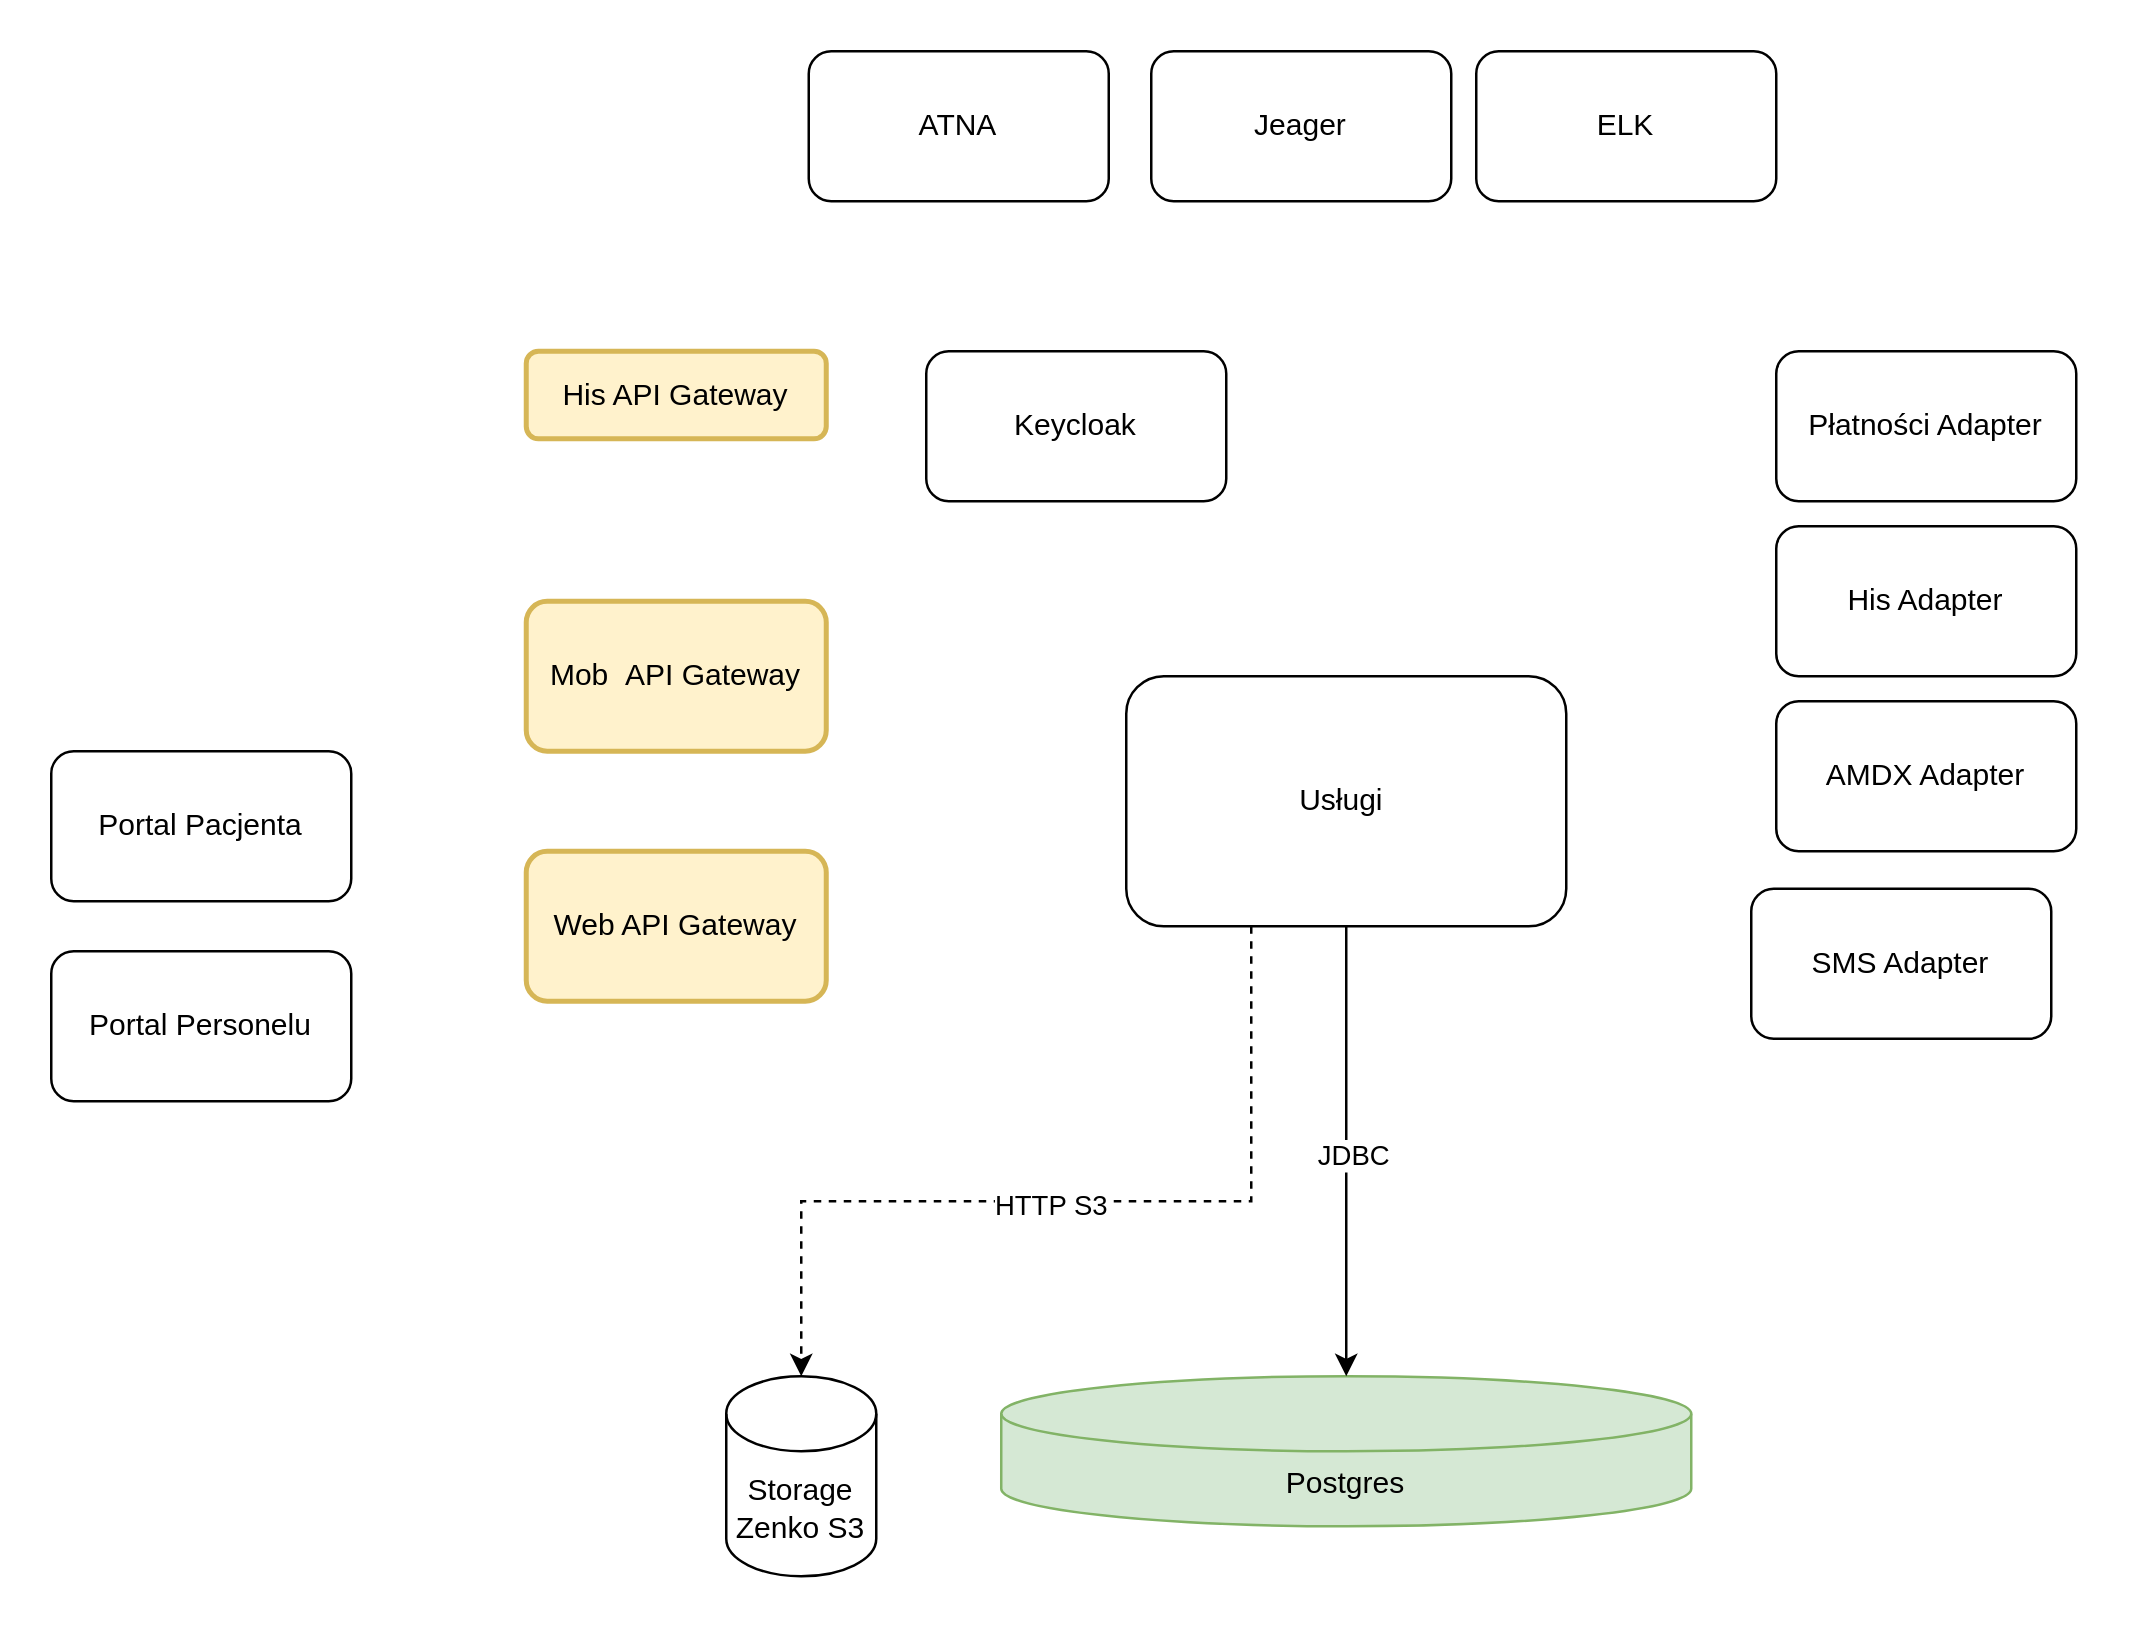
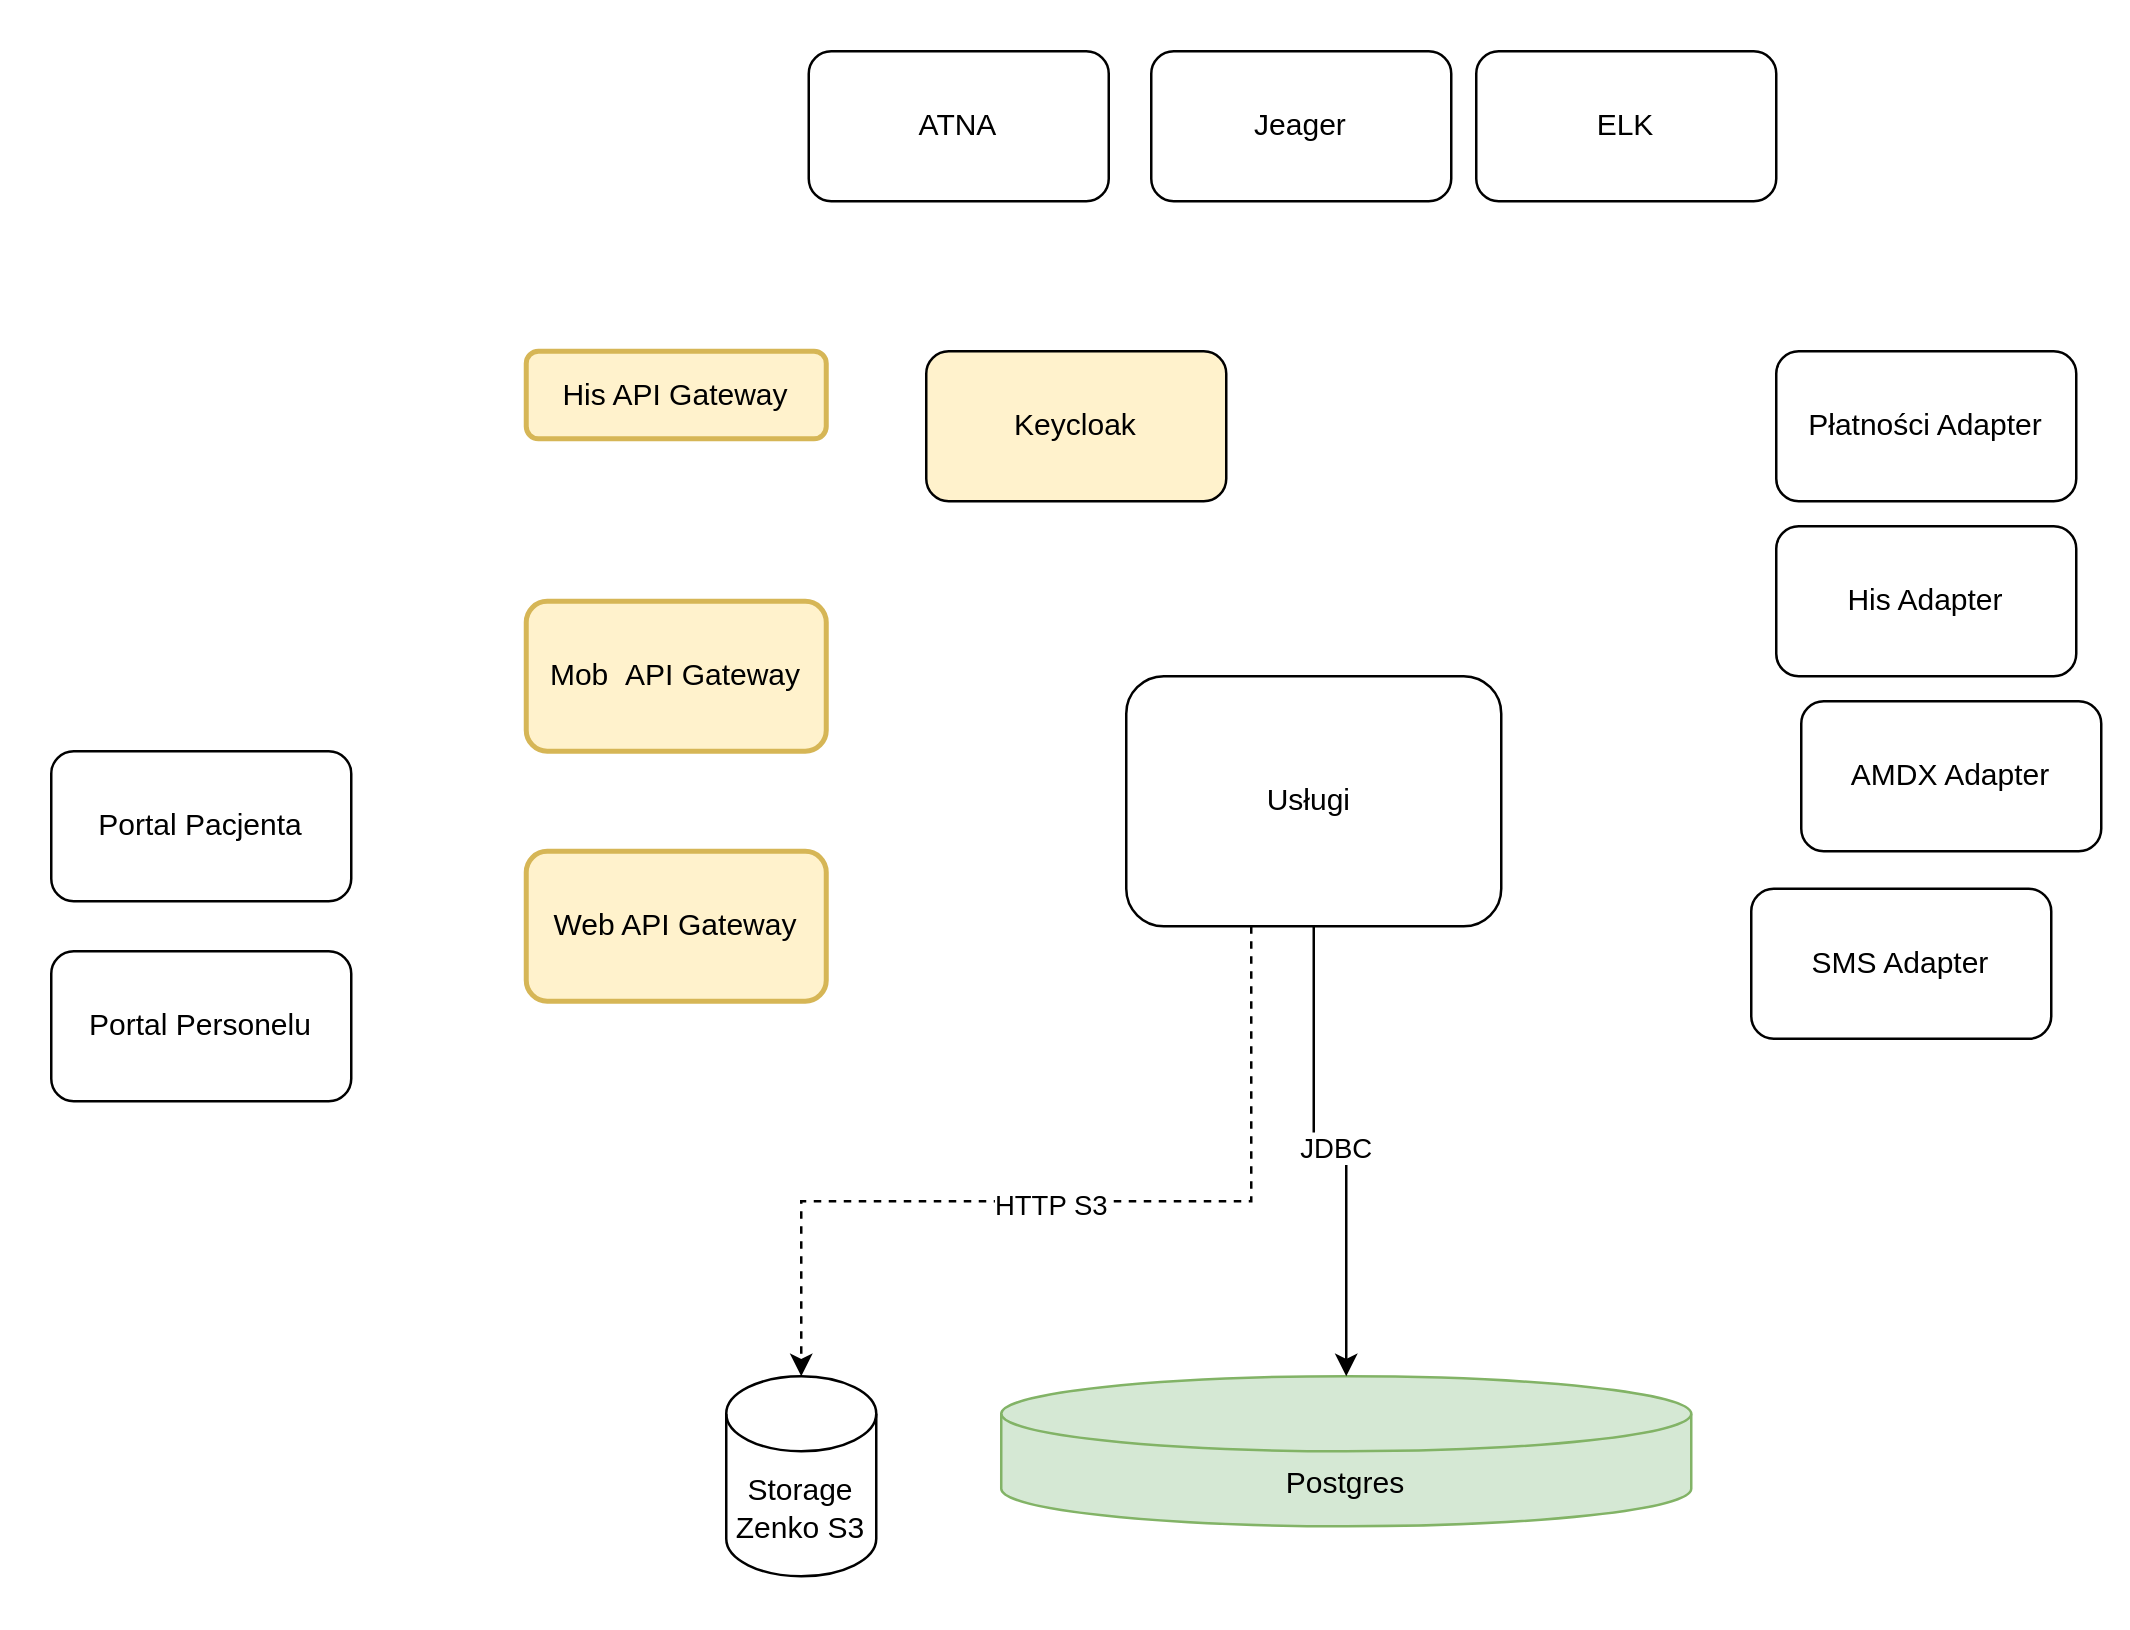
(1076, 426) -> (1076, 426)
(1926, 776) -> (1951, 776)
(1346, 801) -> (1314, 801)
